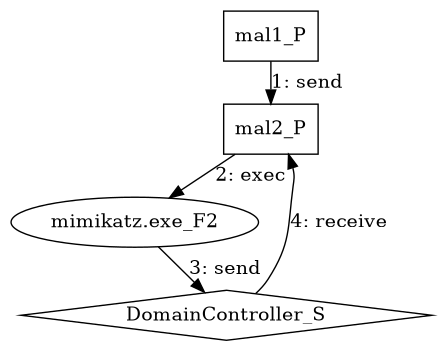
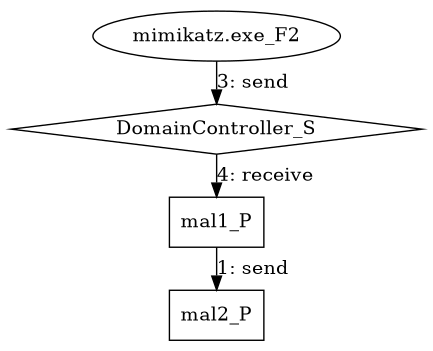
(208, 172) -> none
(287, 235) -> (217, 168)
